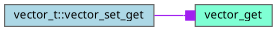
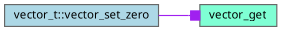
(79, 16) -> (82, 16)
